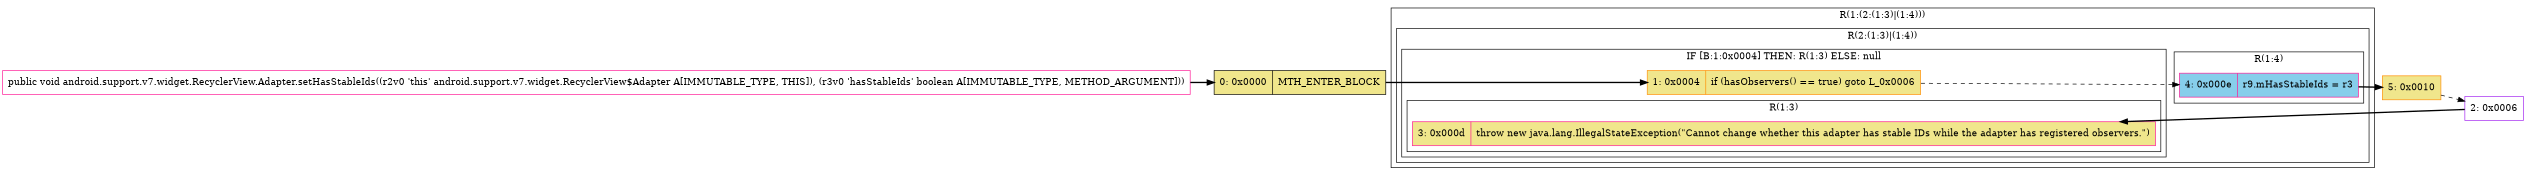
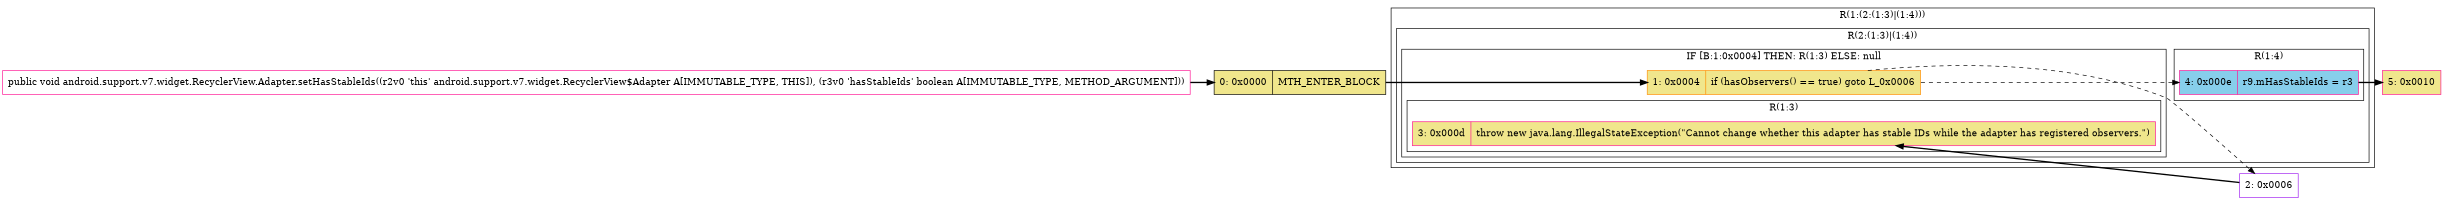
(2412, 88) -> (2412, 82)
(2450, 97) -> (2073, 74)
